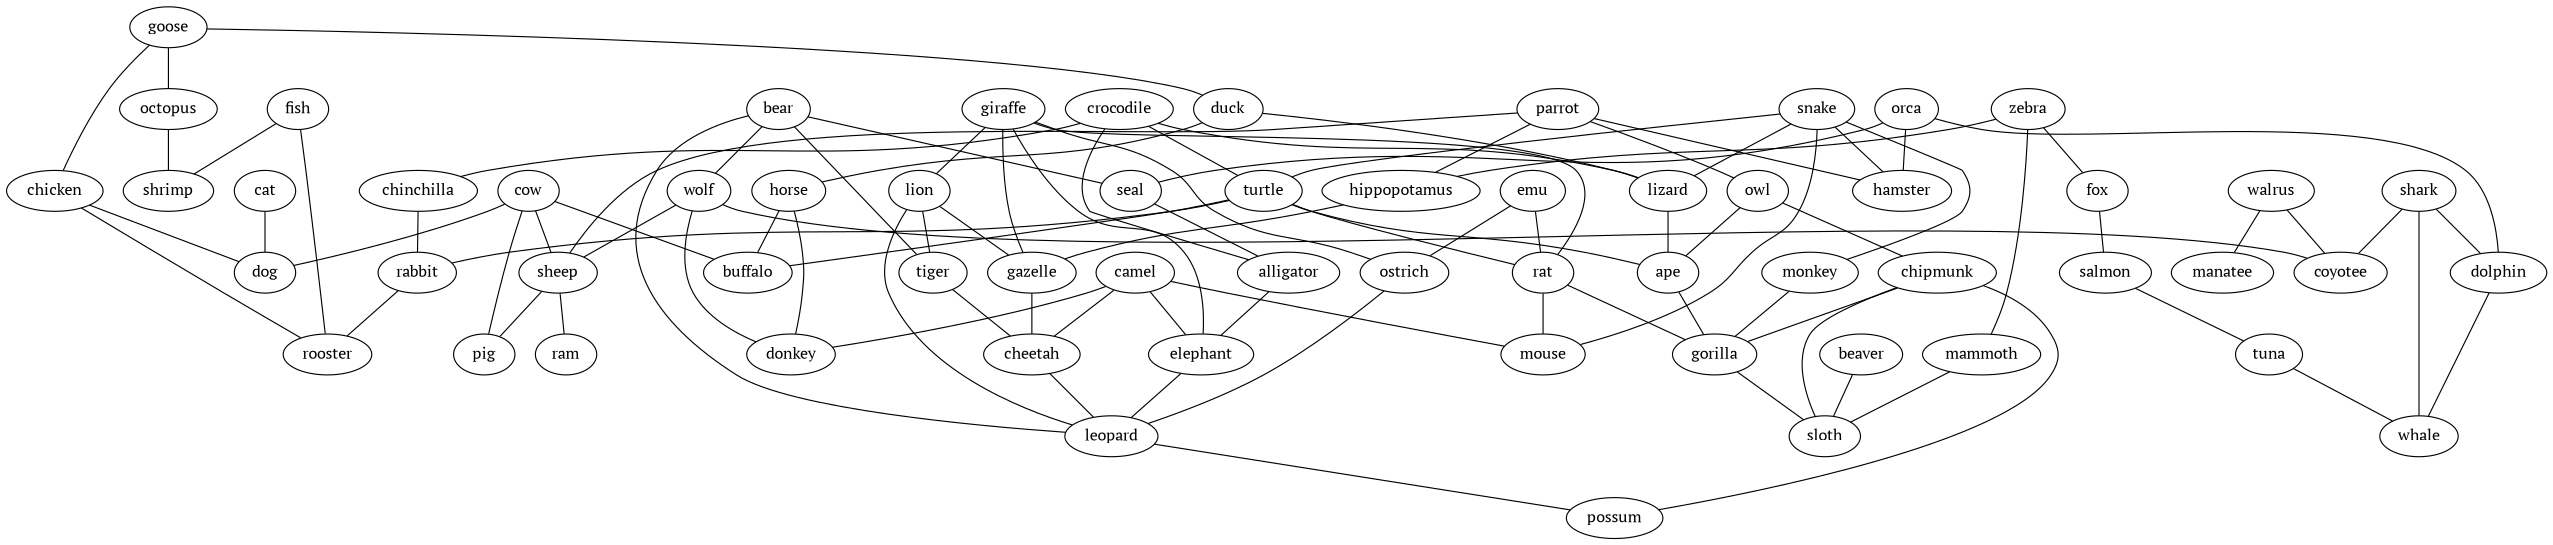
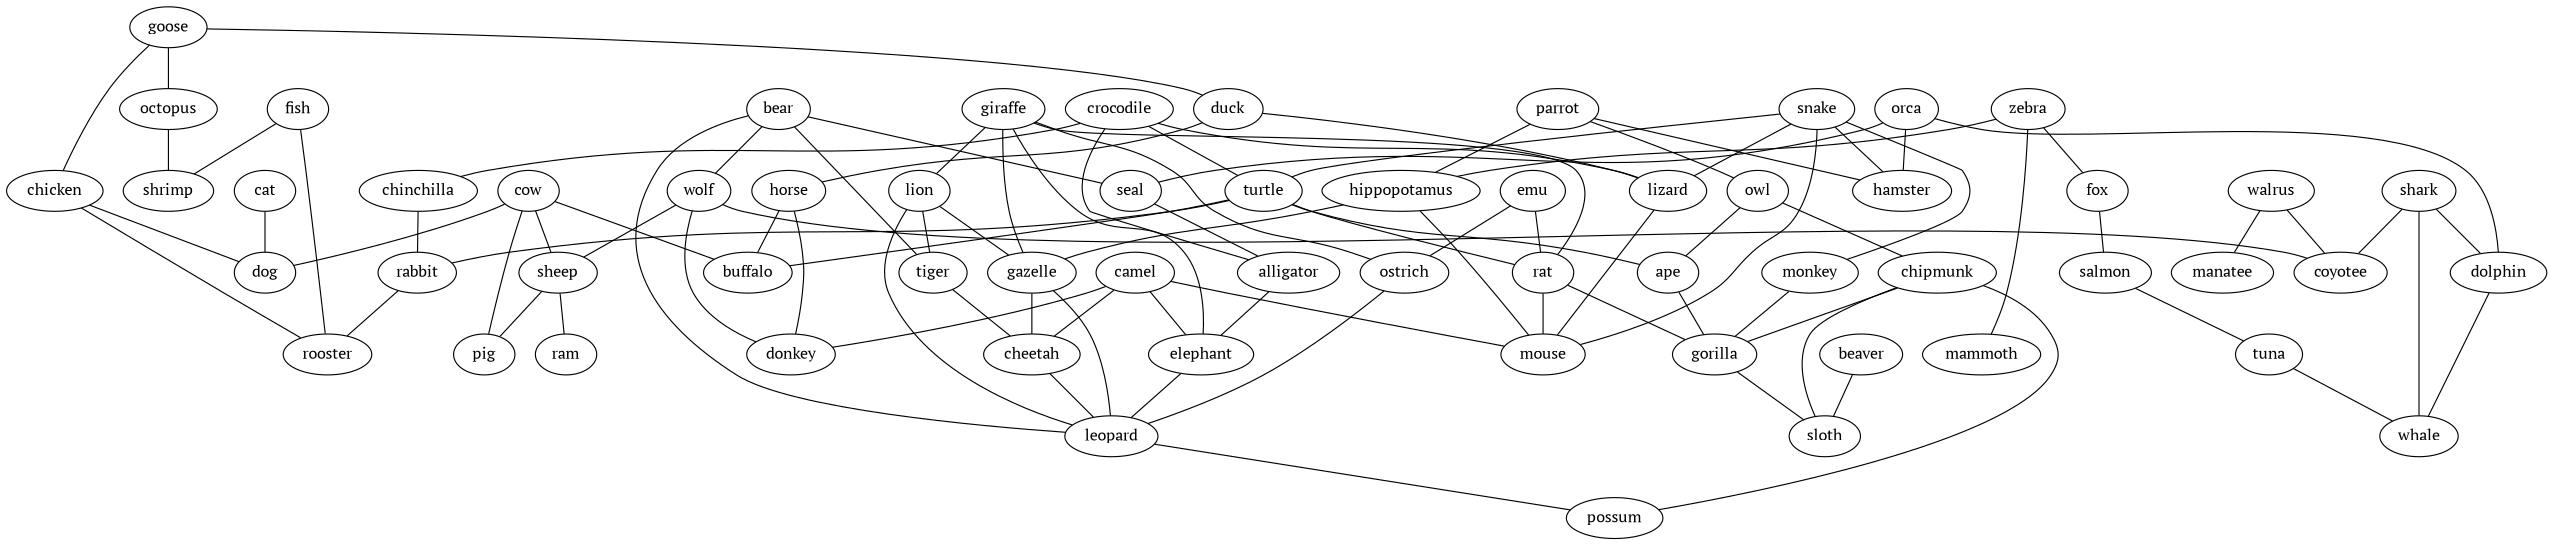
(951, 132) -> none
(1668, 227) -> (1606, 273)
none -> (1476, 272)
none -> (1096, 347)
(1900, 397) -> none
